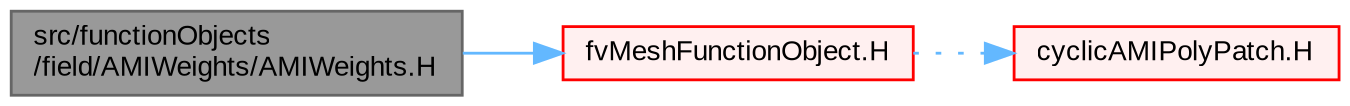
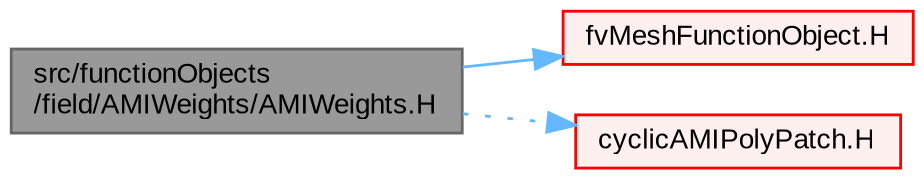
(949, 53) -> (505, 118)
